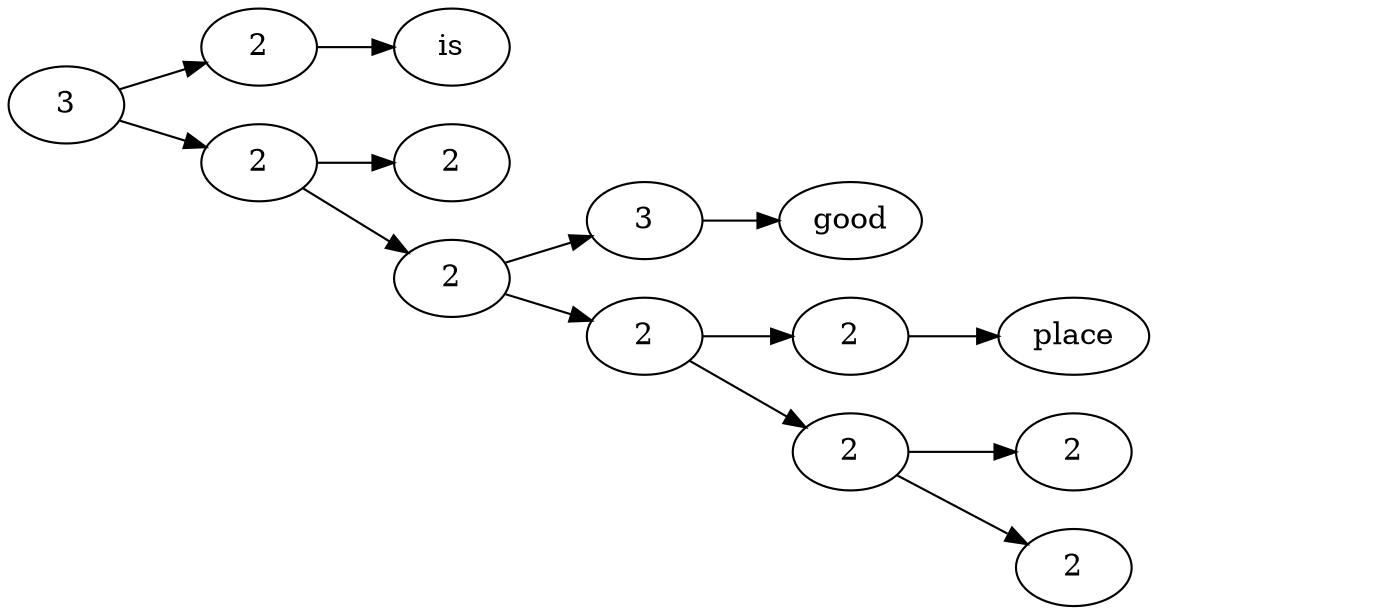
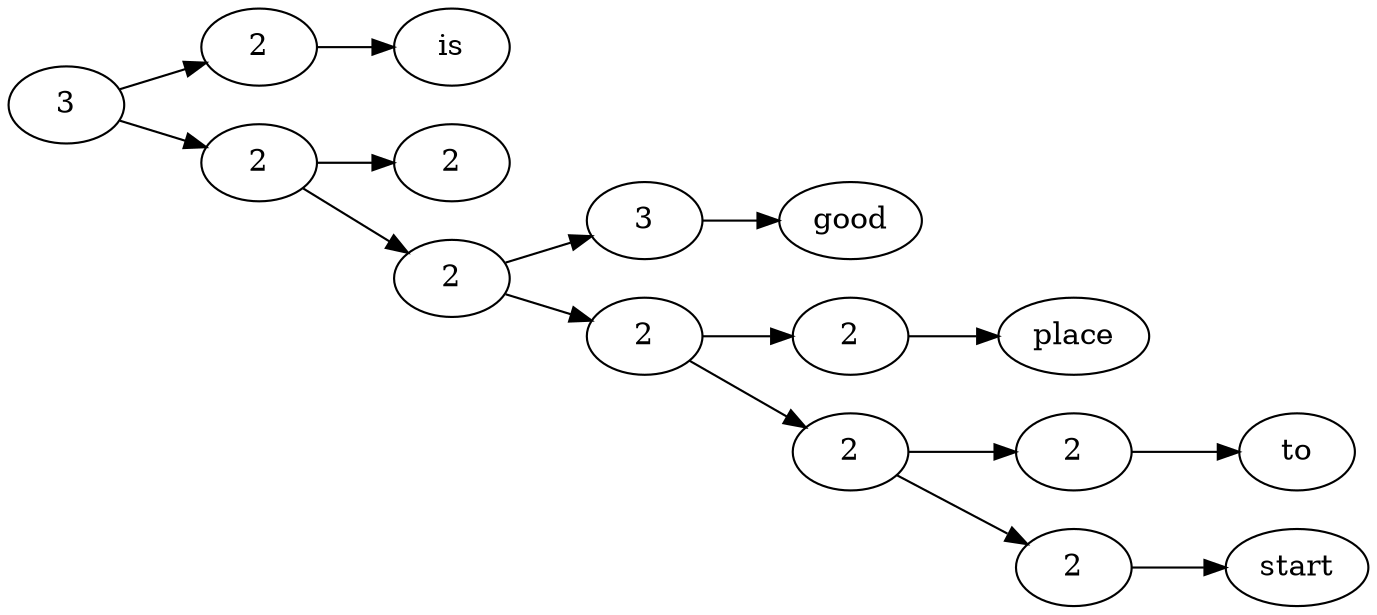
none -> (1297, 452)
none -> (1297, 568)
